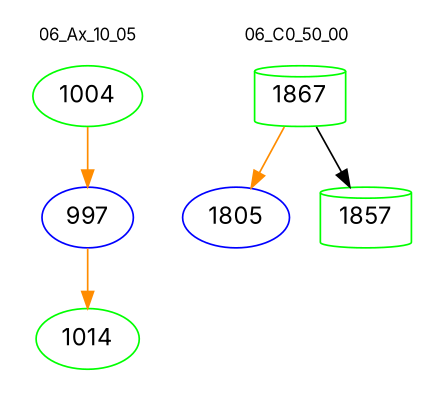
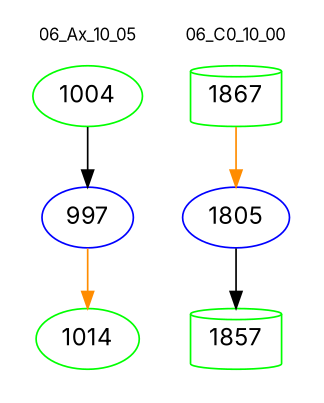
(297, 36) -> (236, 36)
(88, 149) -> (88, 149)
(329, 149) -> (236, 270)
